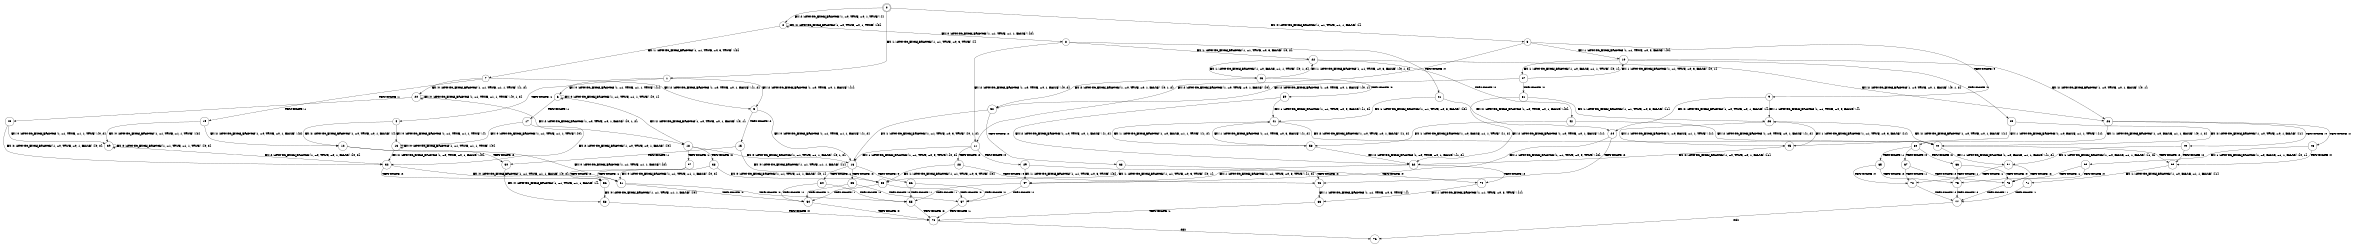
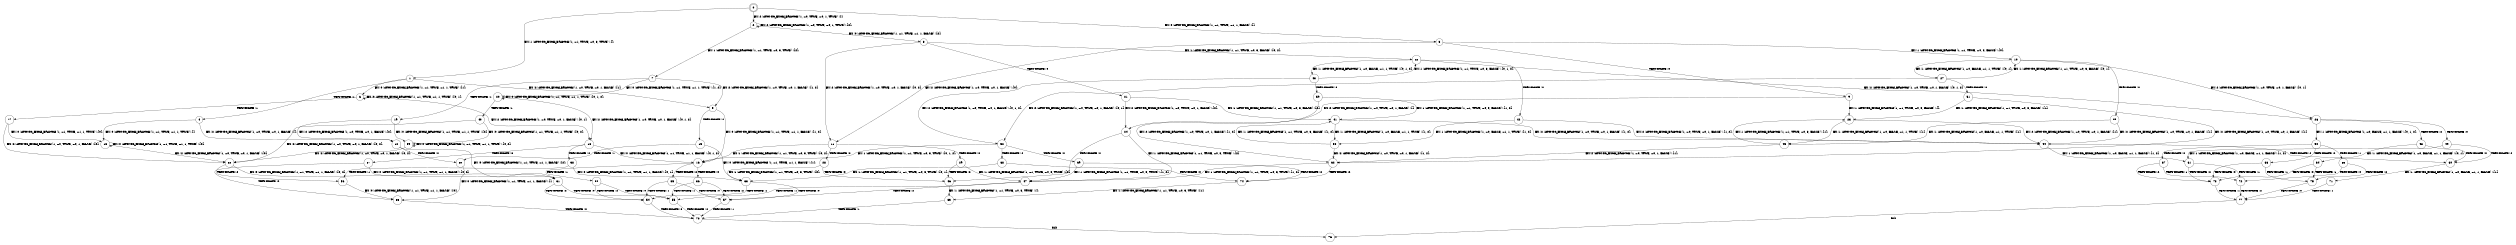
(699, 155) -> (503, 154)
none -> (1079, 163)
(604, 170) -> (227, 179)
